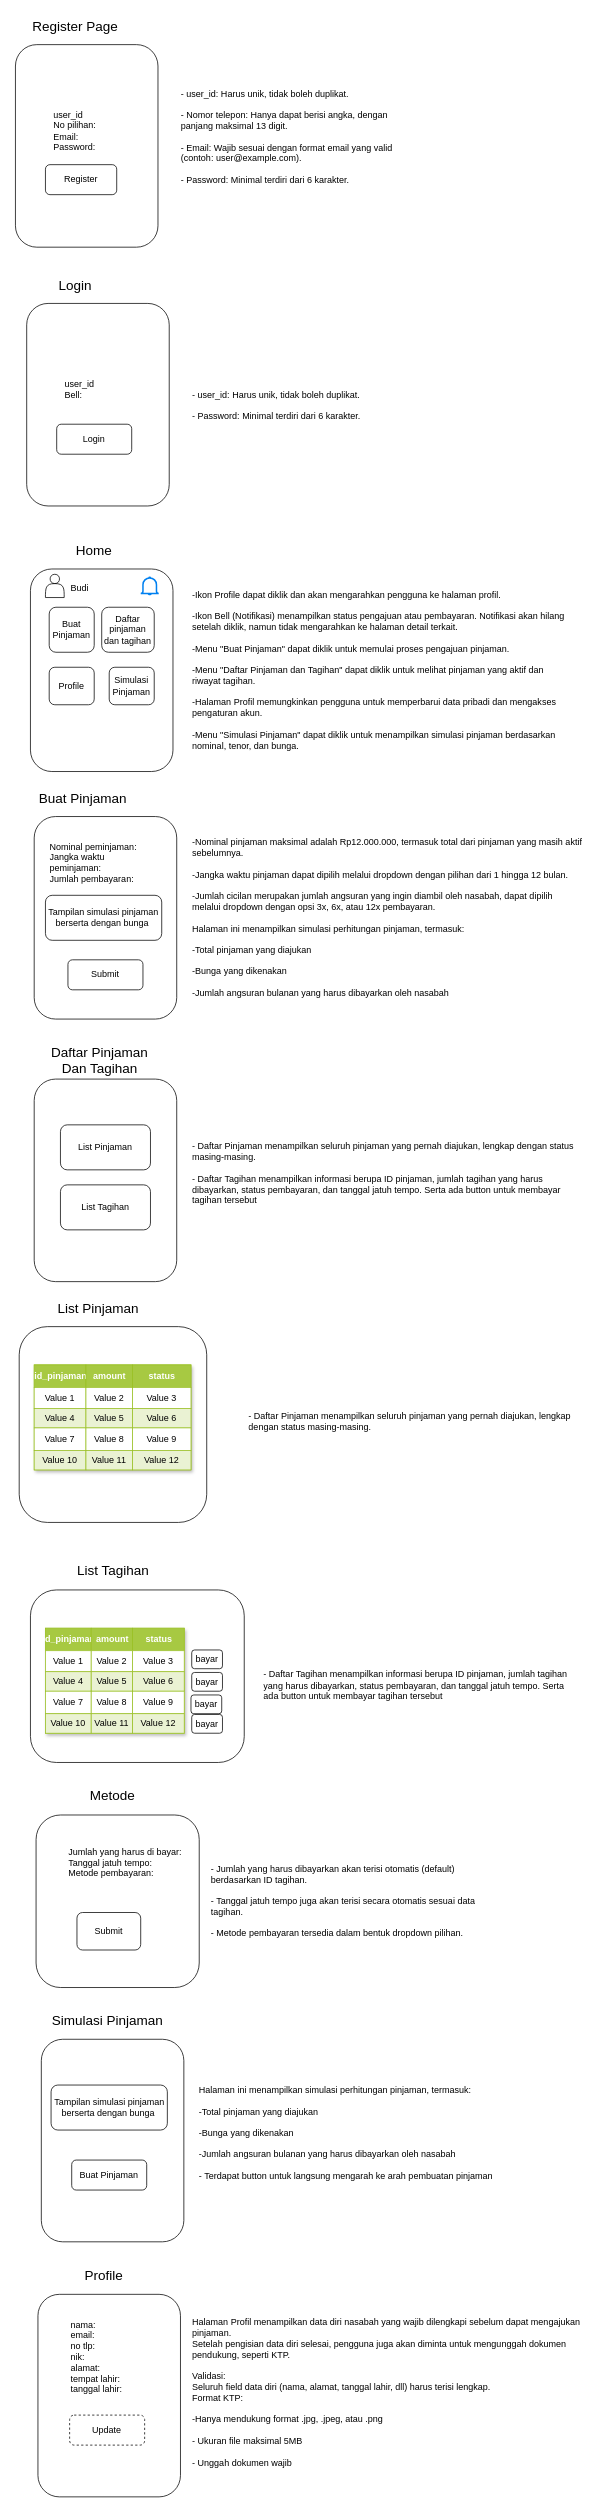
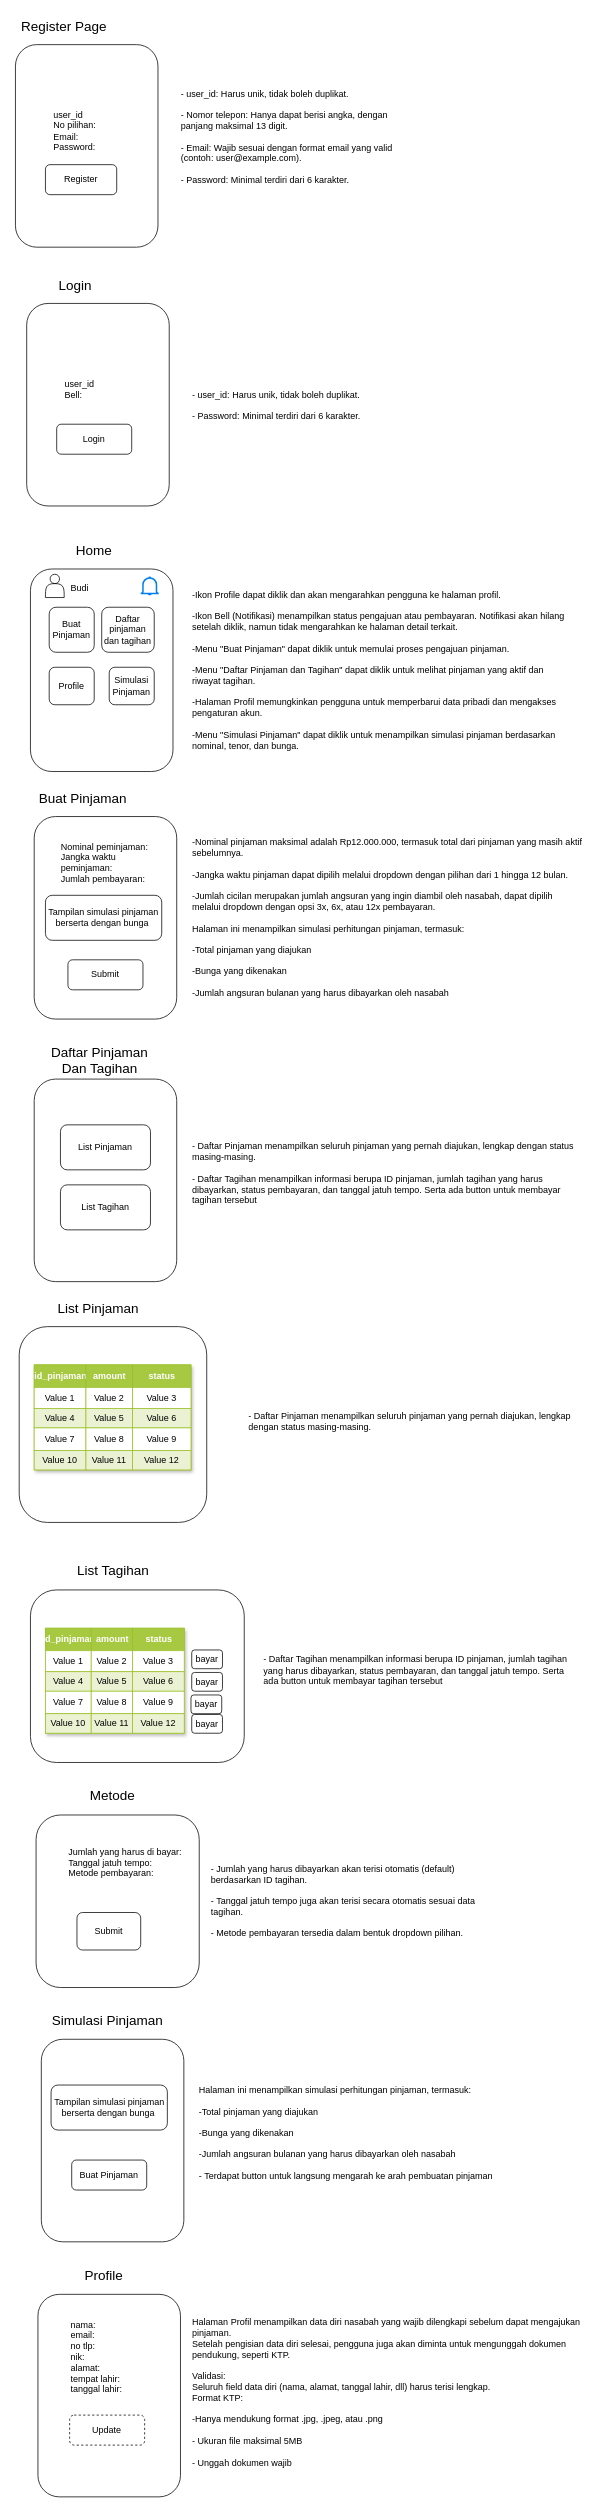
(75, 27) -> (64, 27)
(100, 862) -> (111, 862)
(417, 1674) -> (417, 1659)
